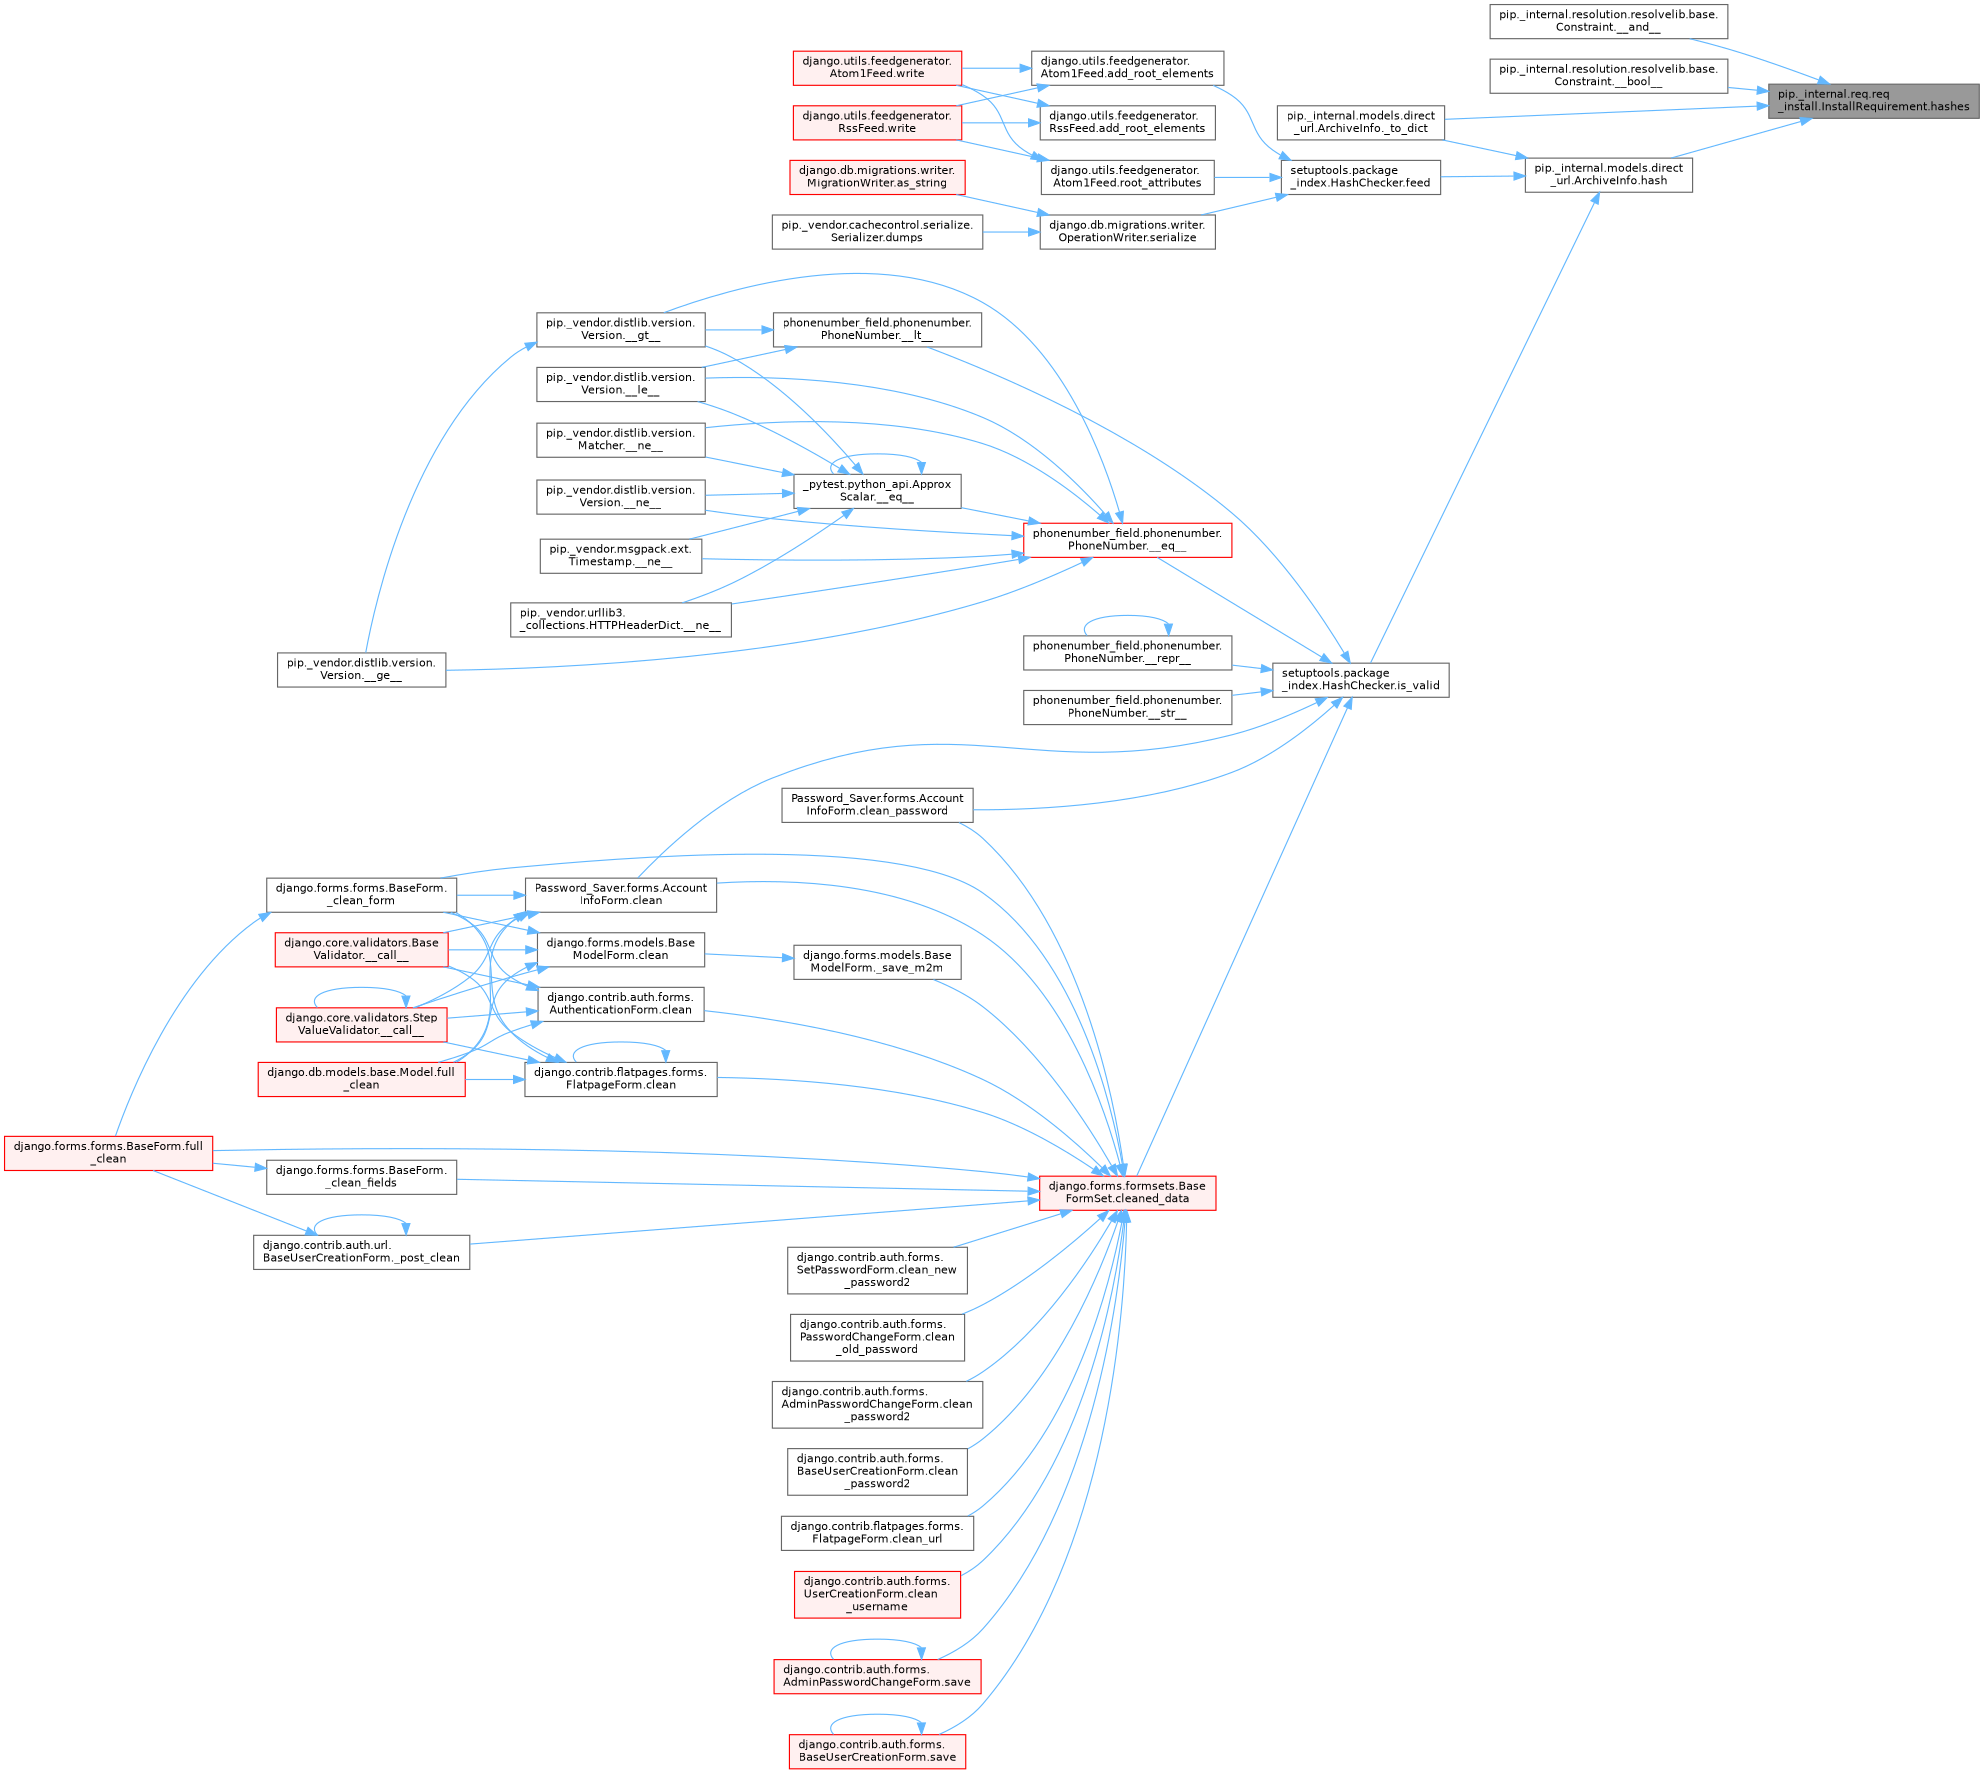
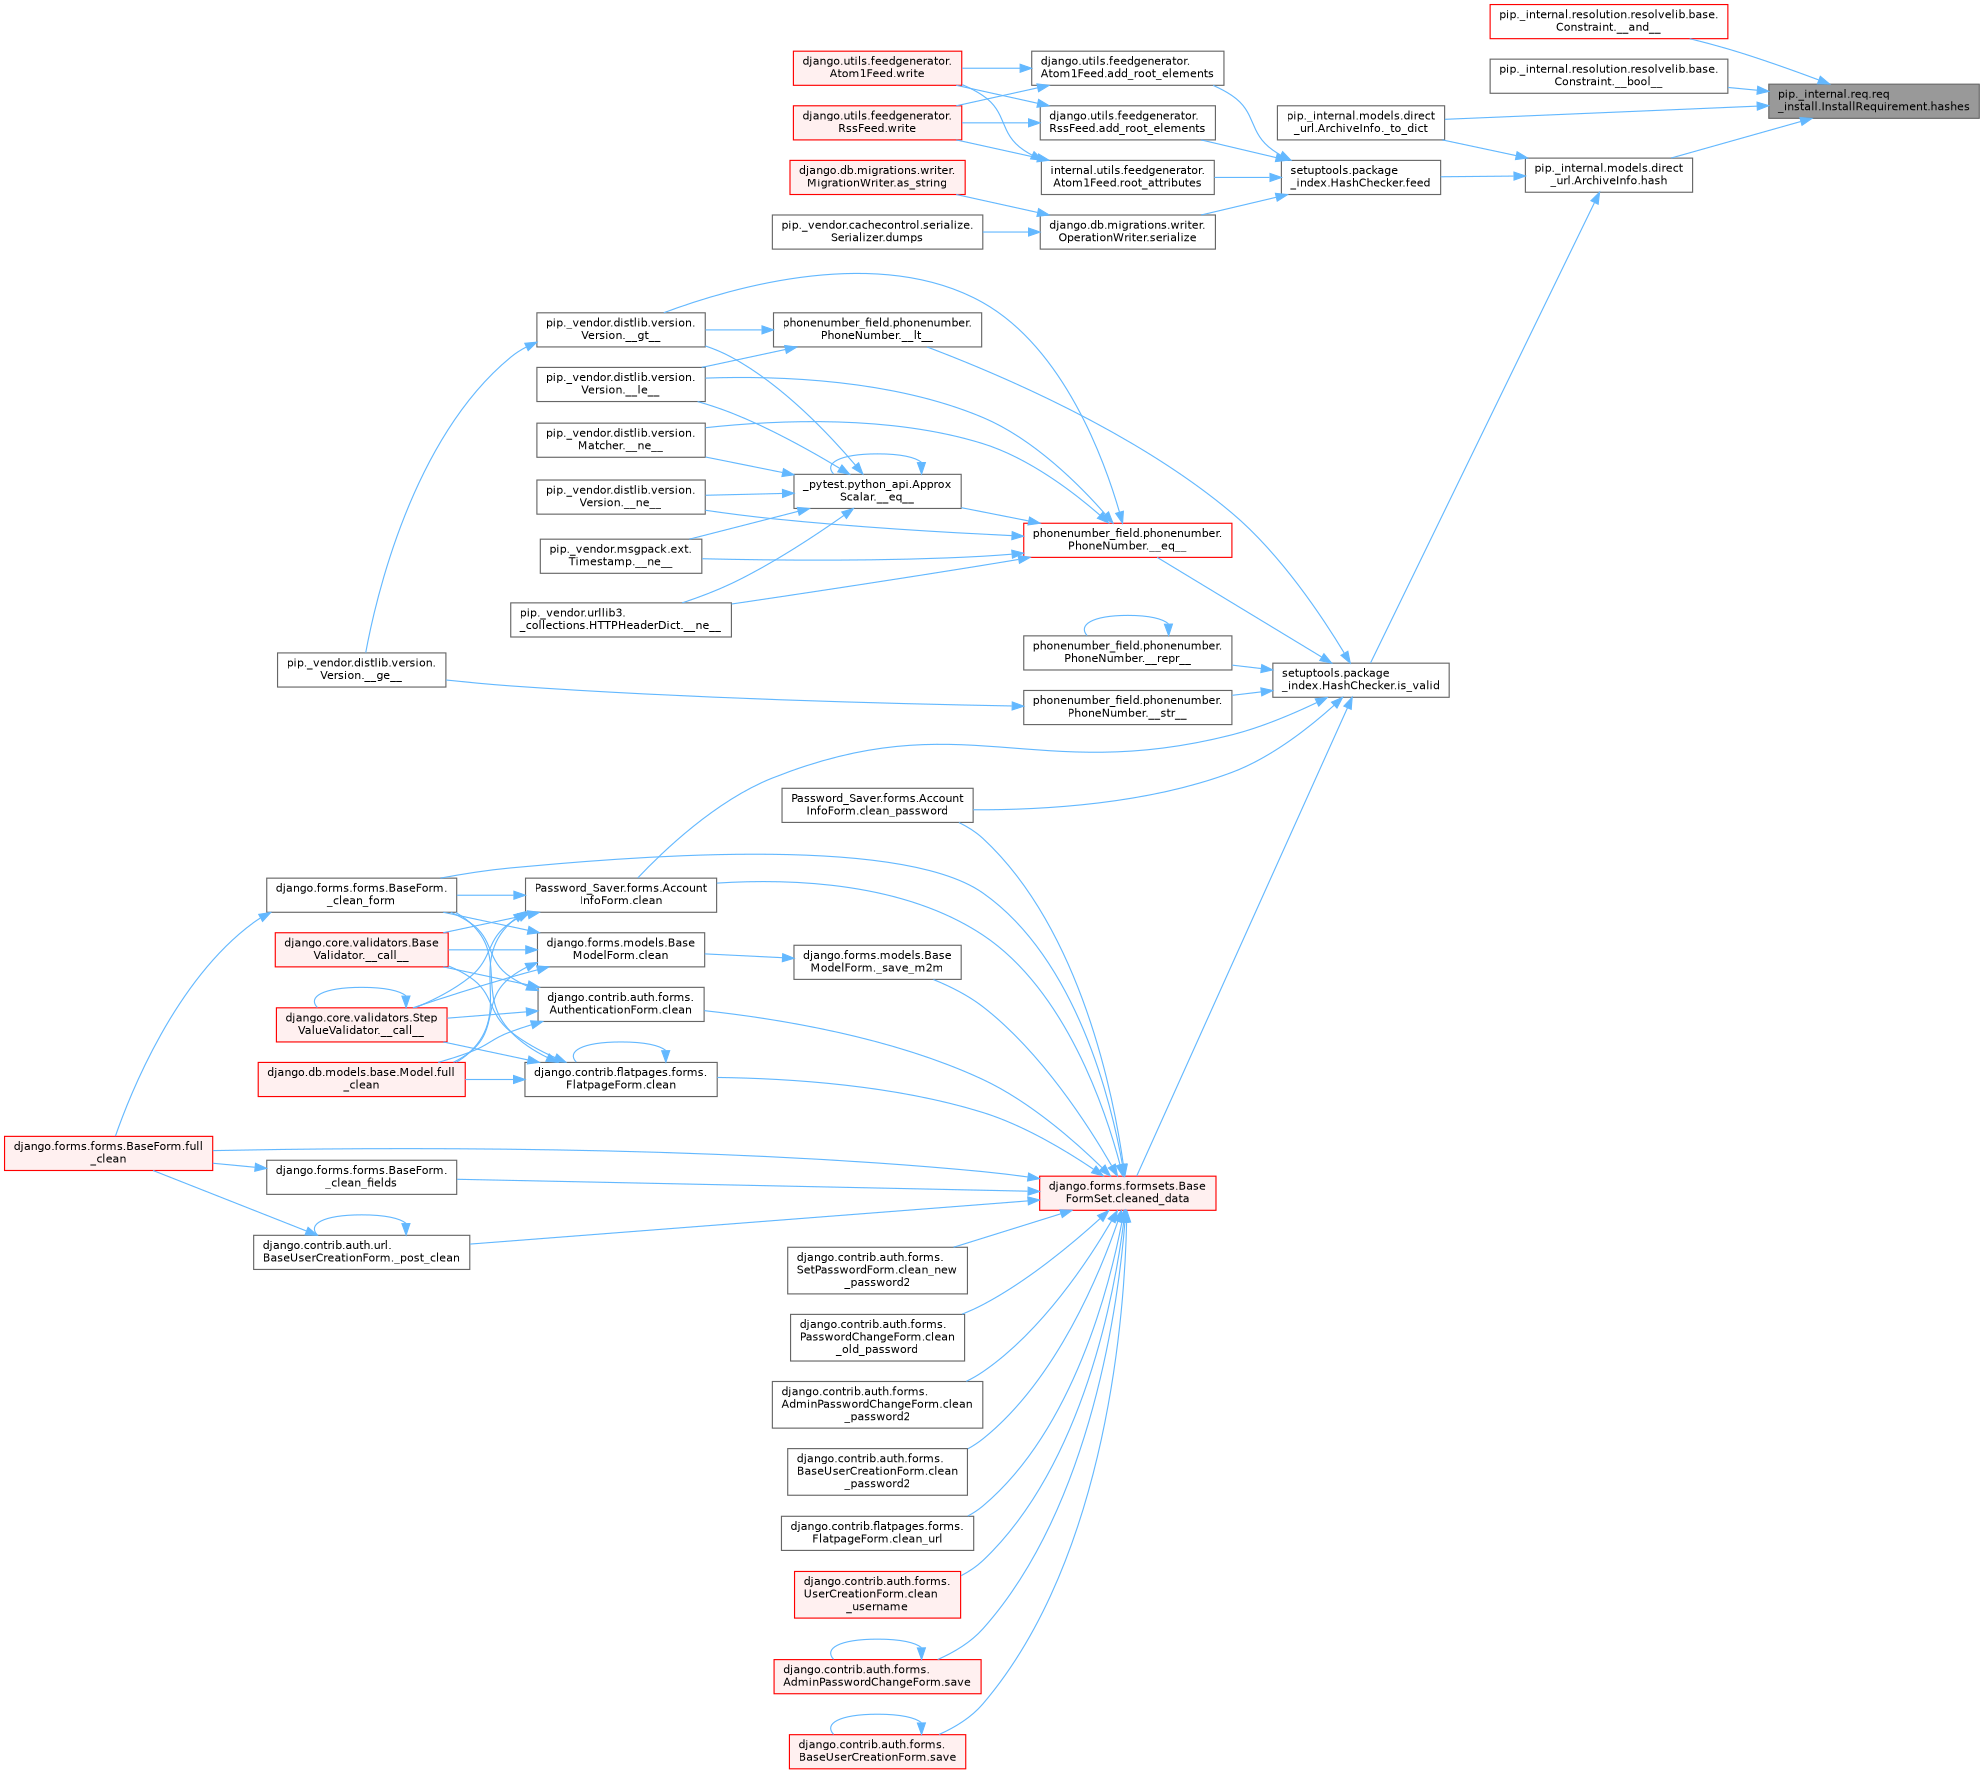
(1609, 22) -> (1609, 22)
none -> (1239, 149)
(1128, 177) -> (1128, 177)
(770, 646) -> (729, 698)
